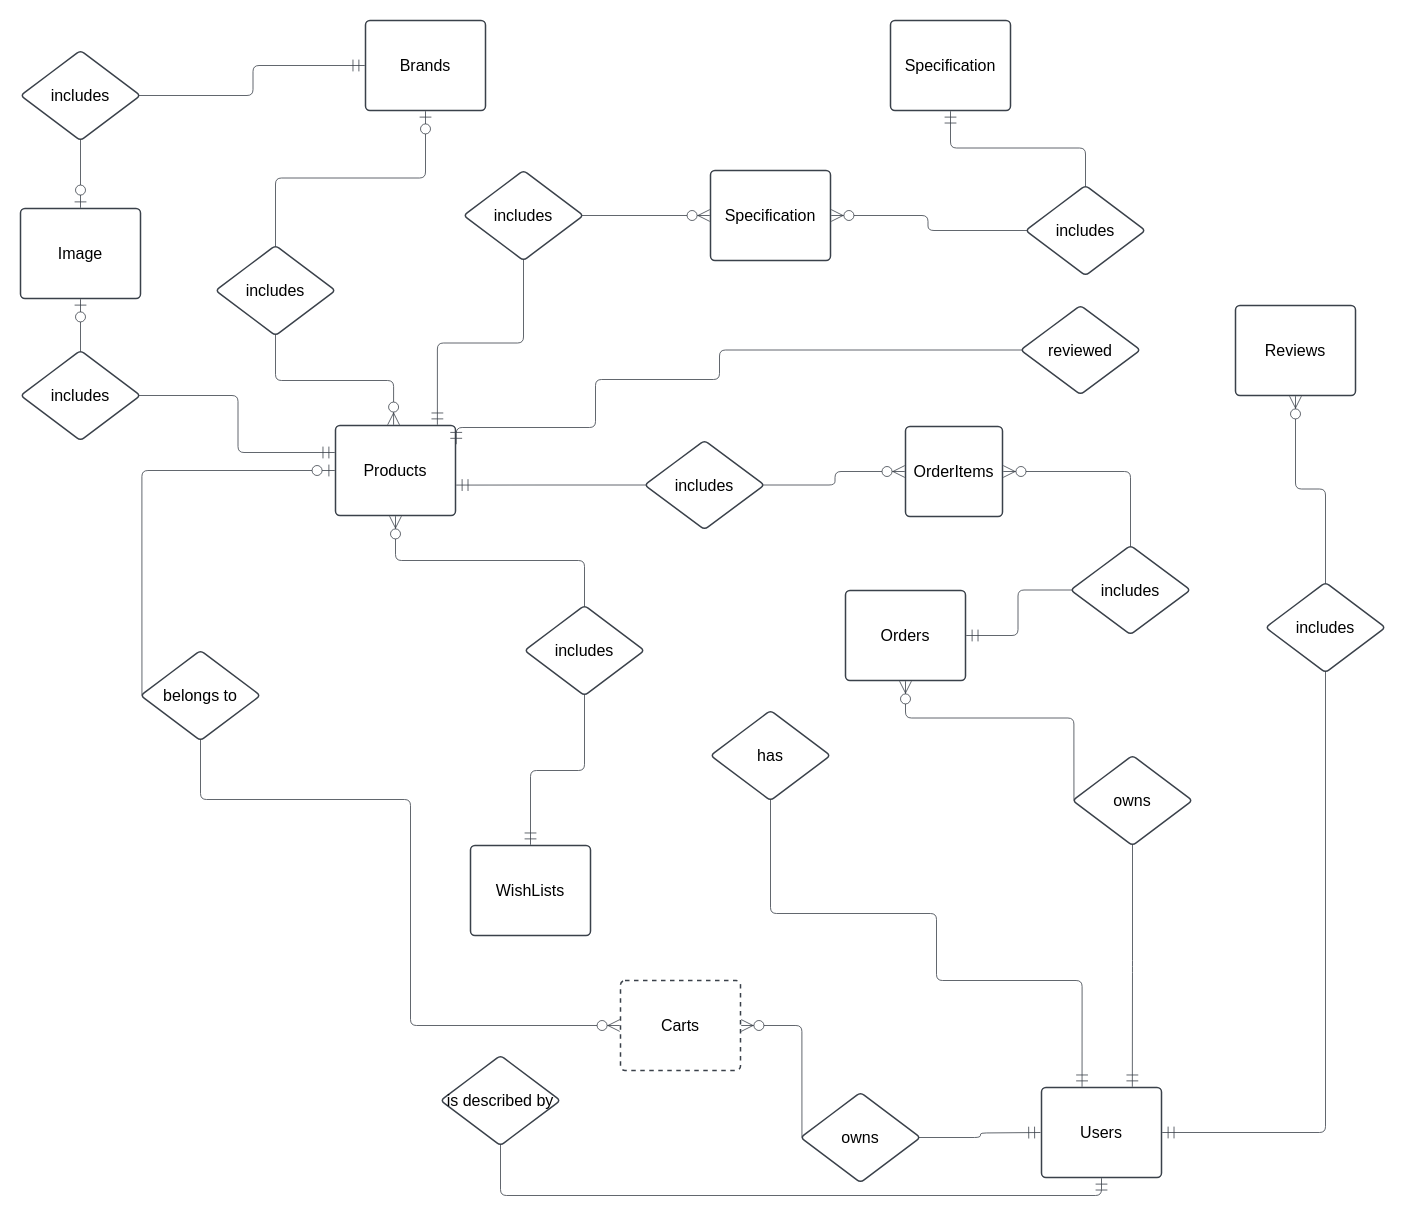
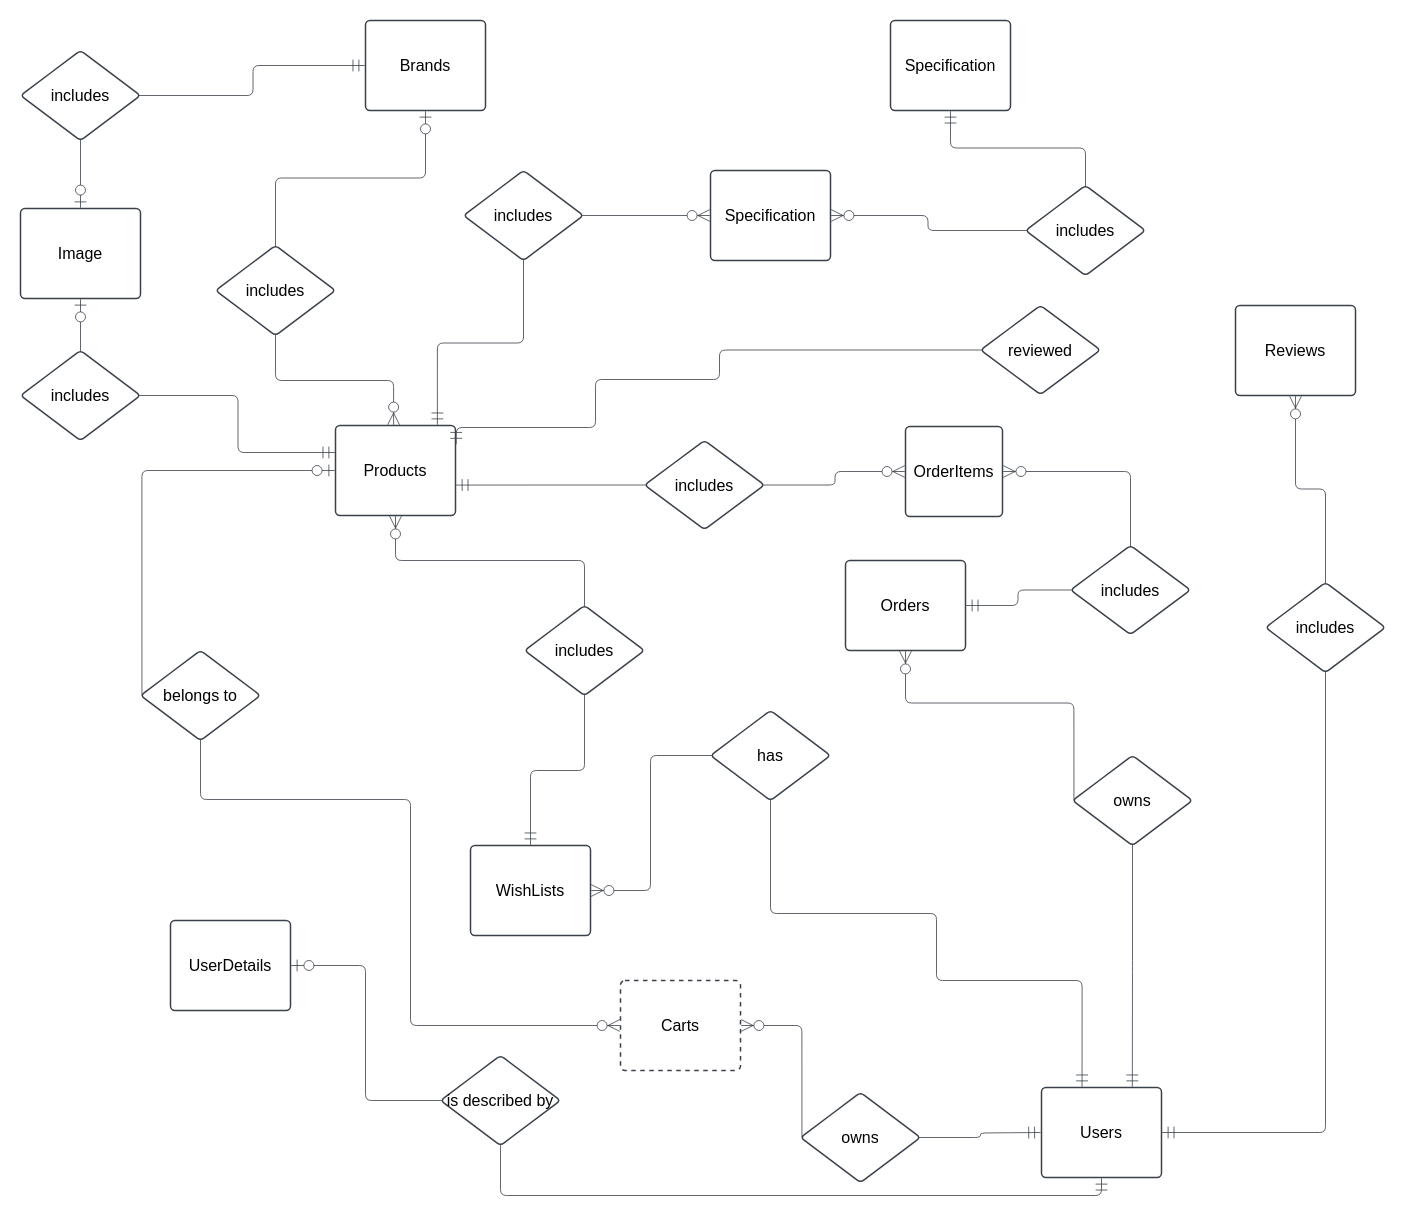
(1081, 350) -> (1041, 350)
(906, 636) -> (906, 606)
none -> (651, 822)
none -> (231, 966)
none -> (366, 1035)
